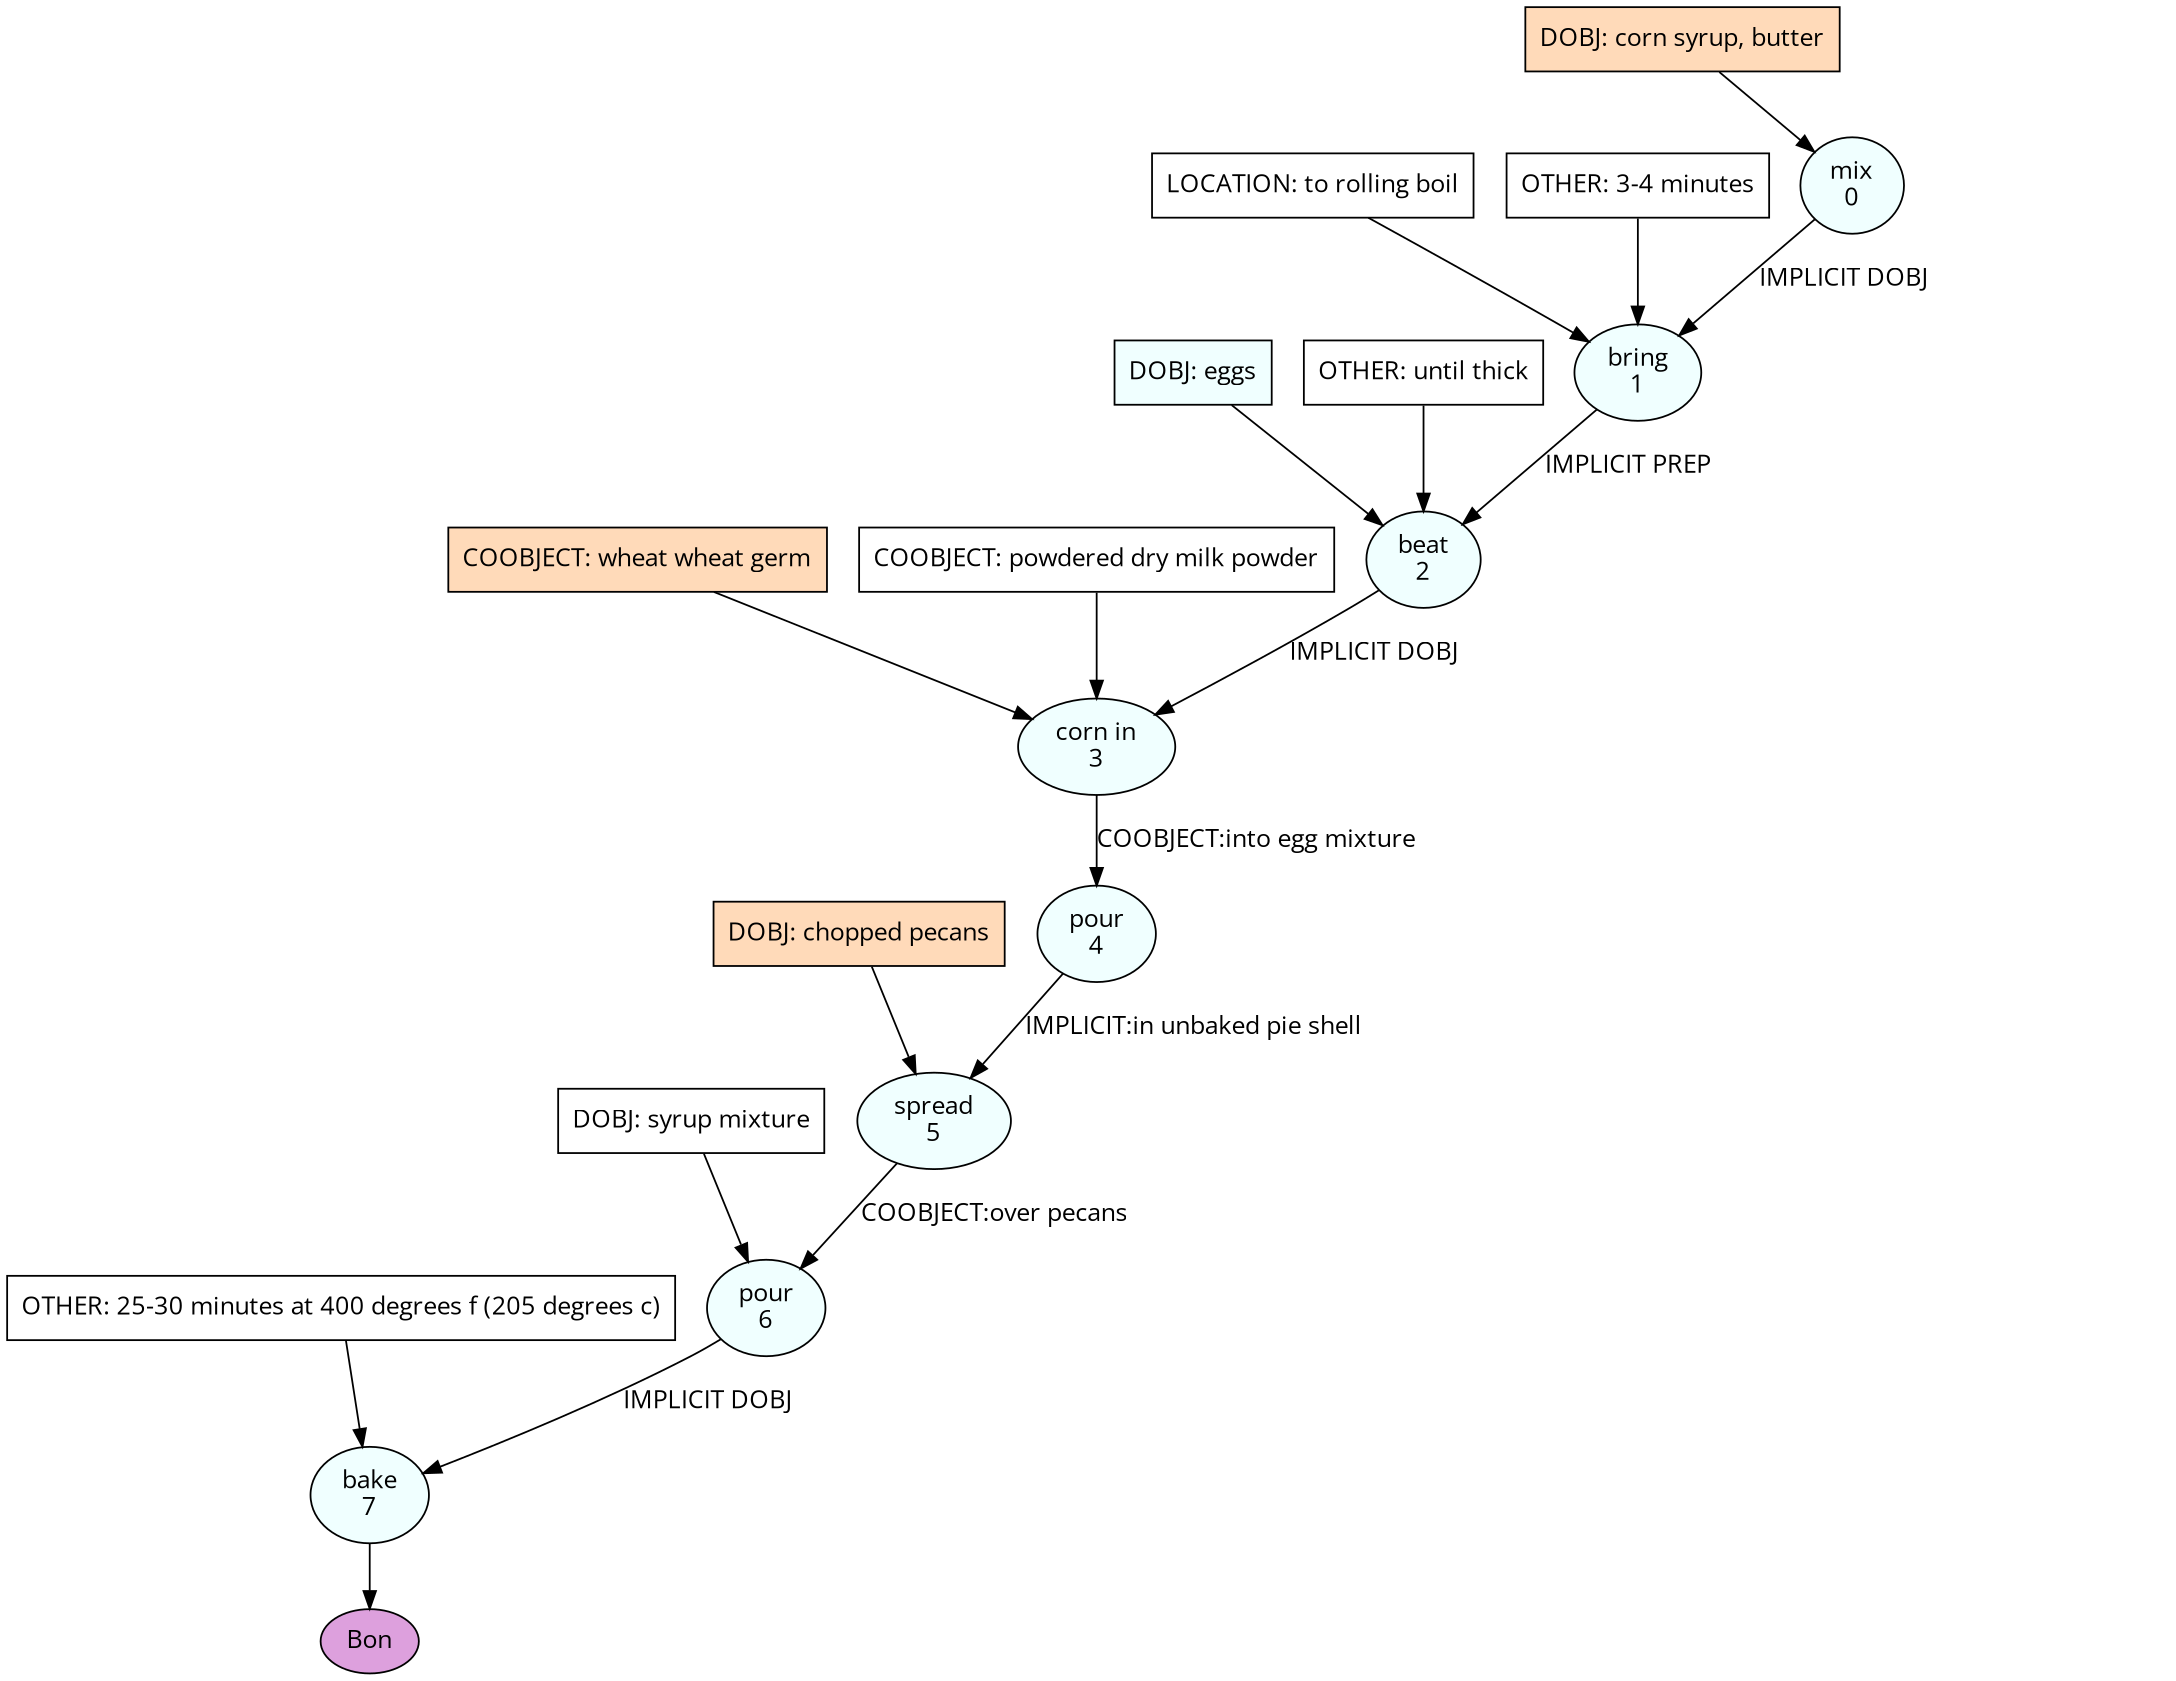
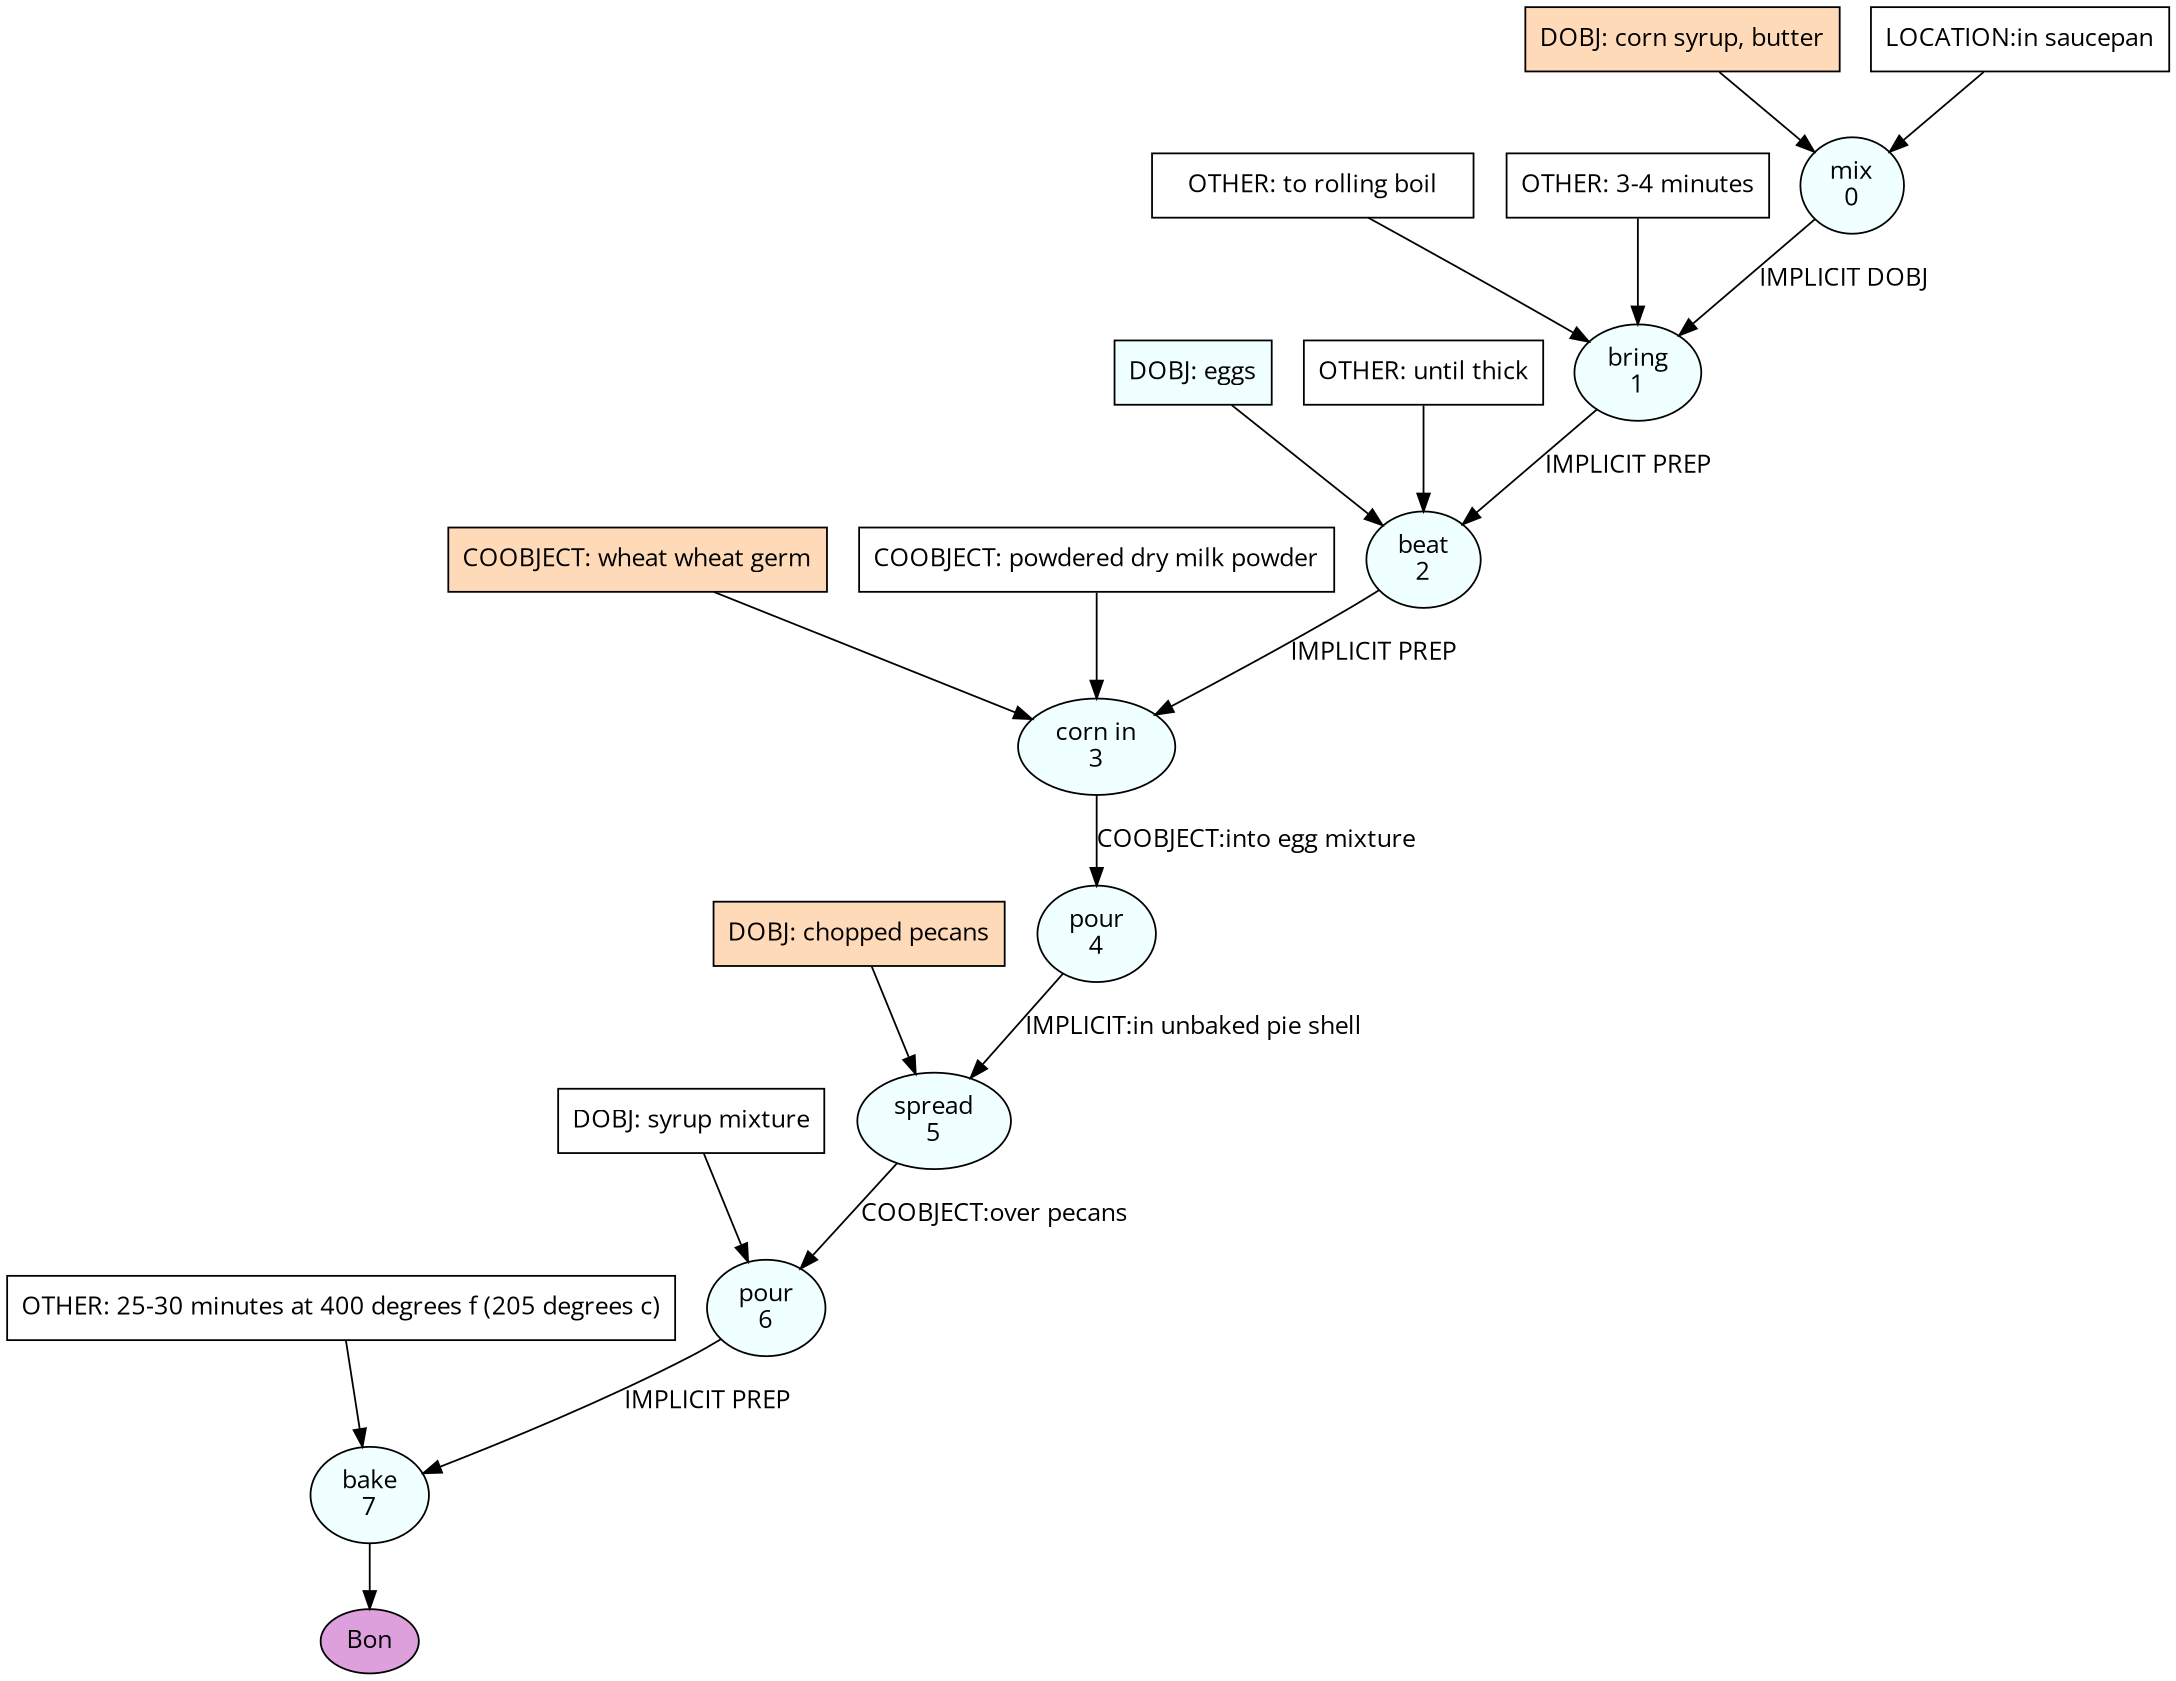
none -> (2020, 39)
(1313, 186) -> (1313, 186)
(1374, 653) -> (1374, 653)
(708, 1402) -> (708, 1402)
